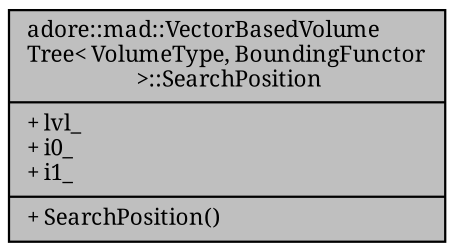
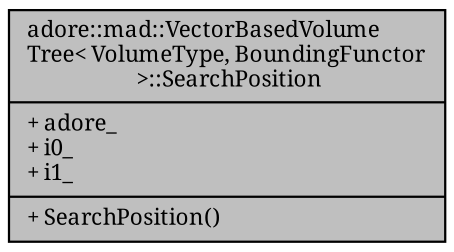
(55, 124) -> (72, 124)
